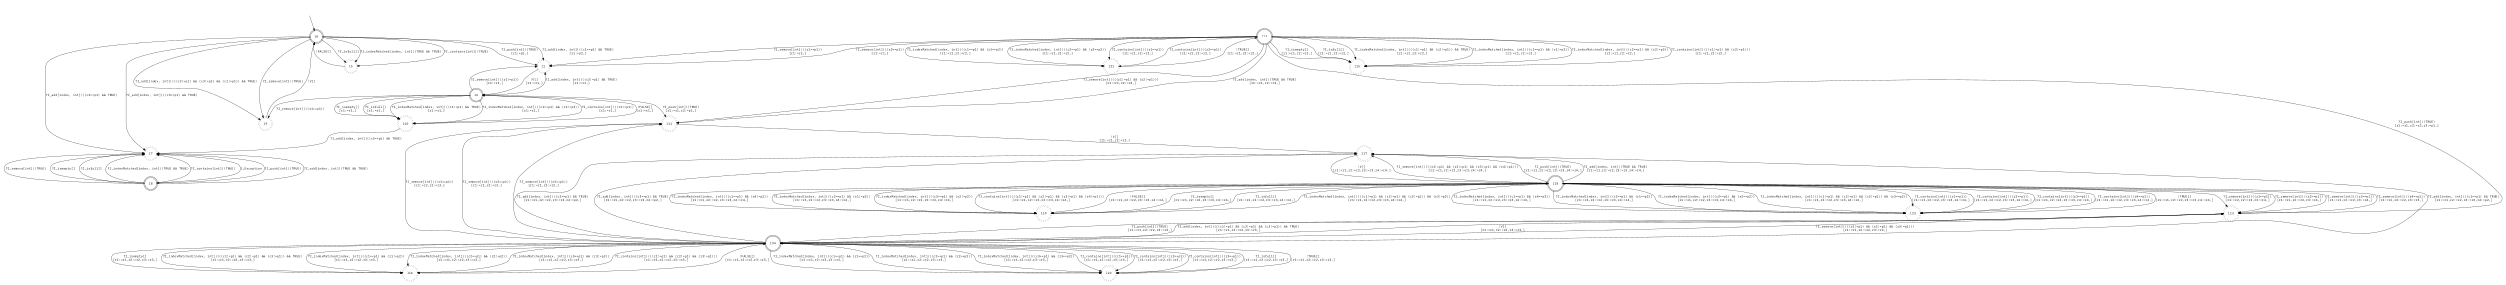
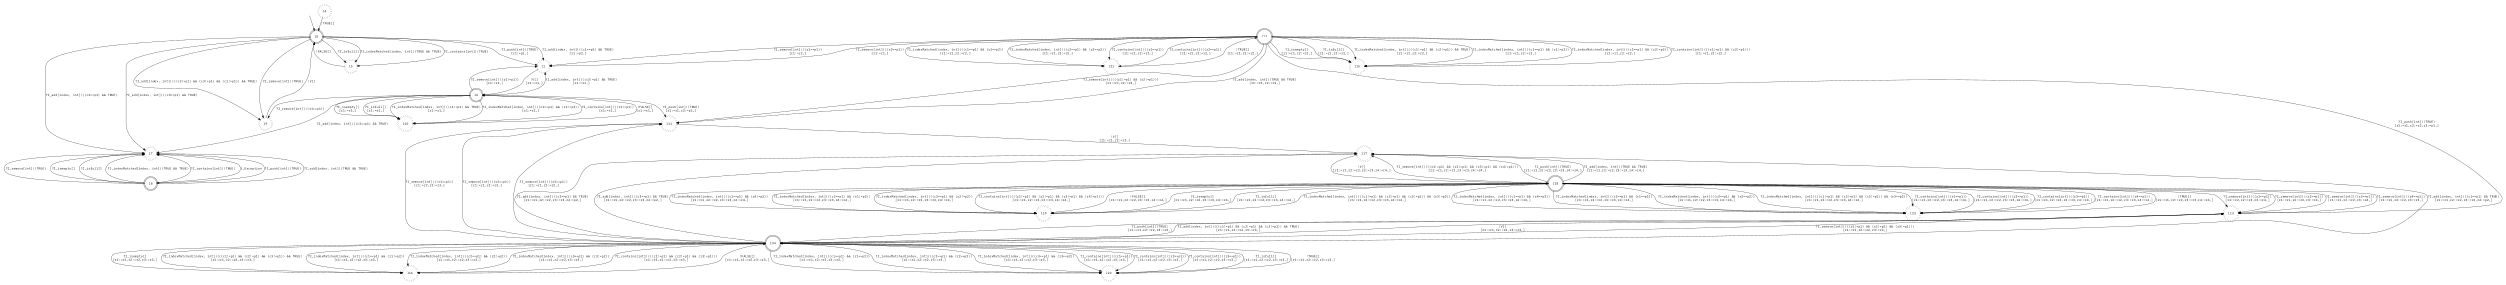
none -> (325, 11)
(282, 148) -> (315, 118)
